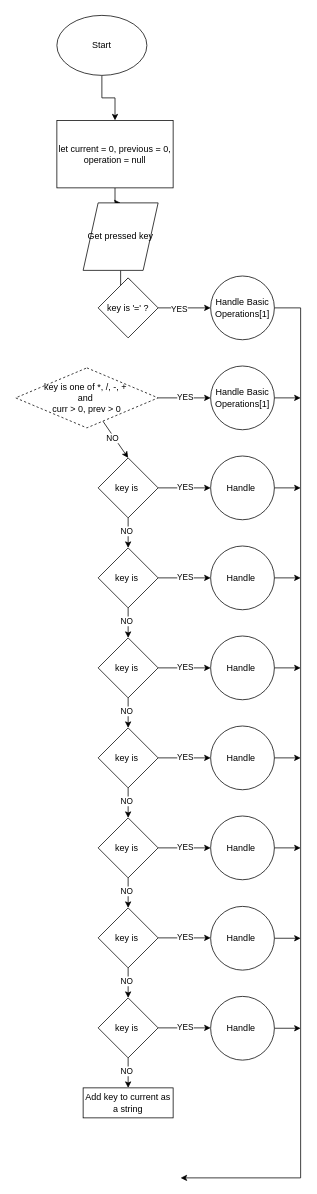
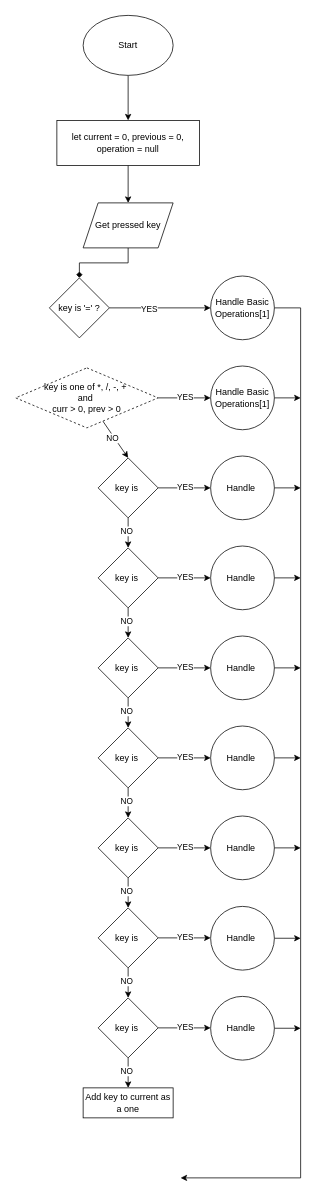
(102, 45) -> (128, 45)
(115, 154) -> (128, 143)
(120, 237) -> (128, 225)
(128, 308) -> (79, 308)
(128, 1103) -> (128, 1103)
